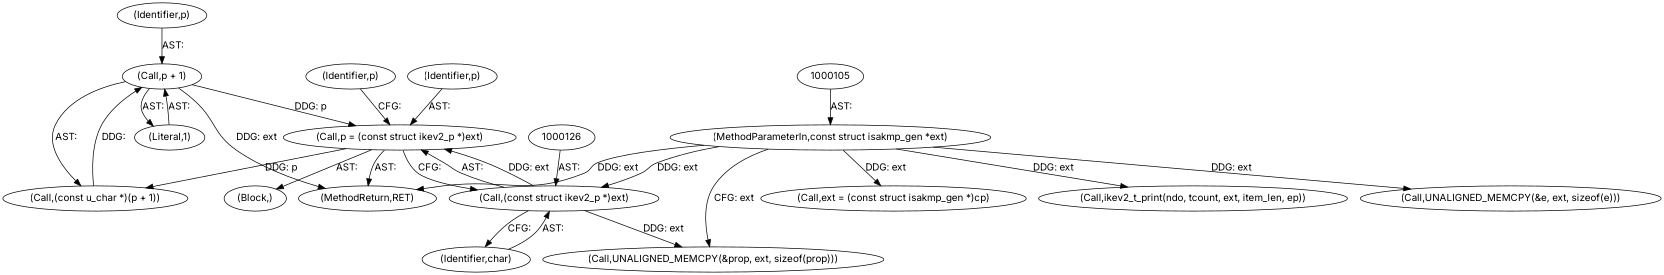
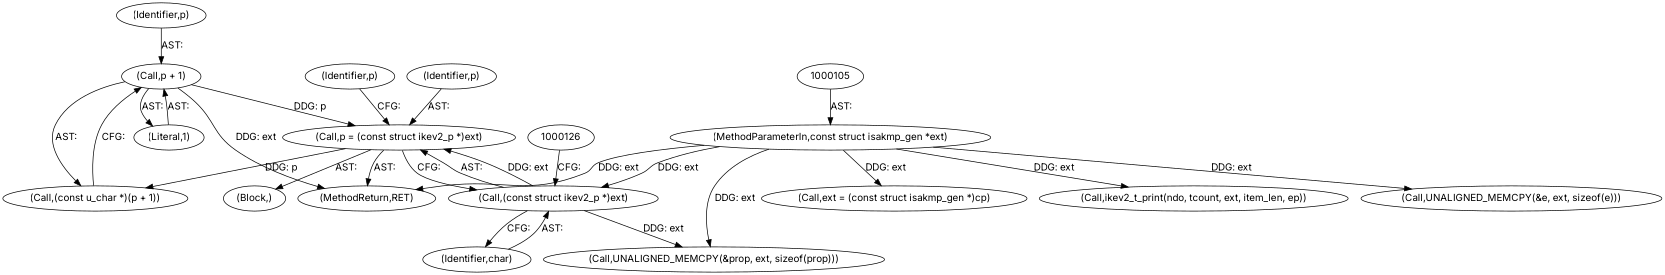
(115, 137) -> (115, 137)
(571, 168) -> (571, 168)
(734, 198) -> (735, 198)
